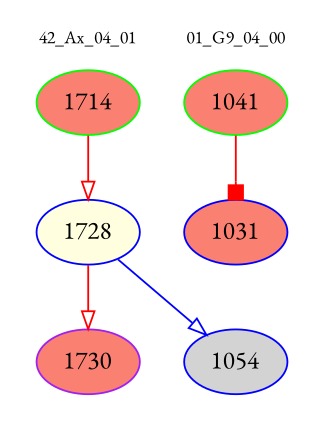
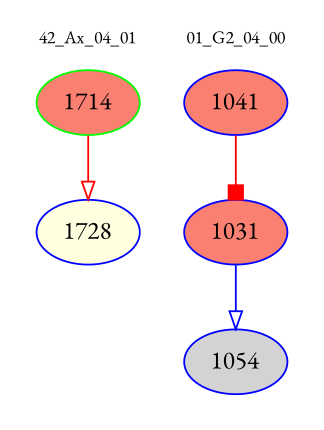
(236, 39) -> (236, 39)
(236, 103) -> (236, 103)
(142, 280) -> (236, 288)
(88, 362) -> none
